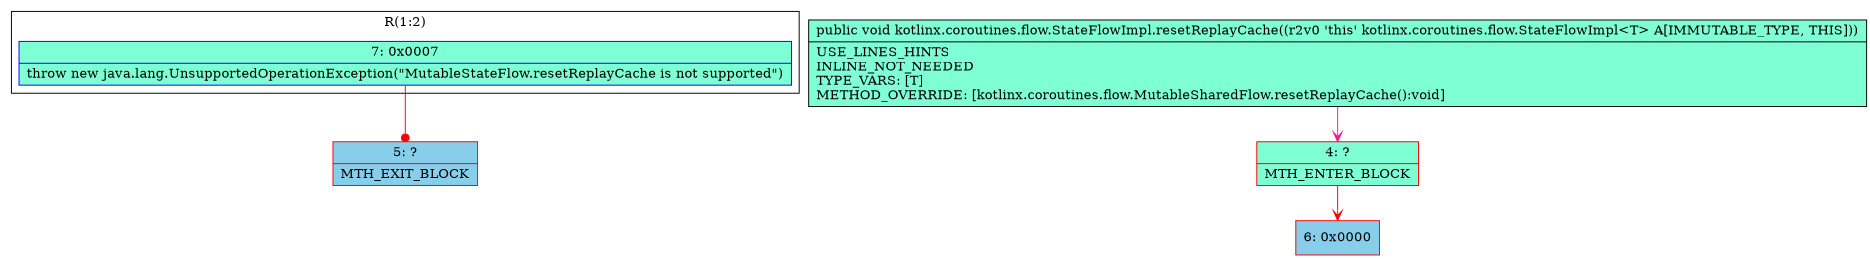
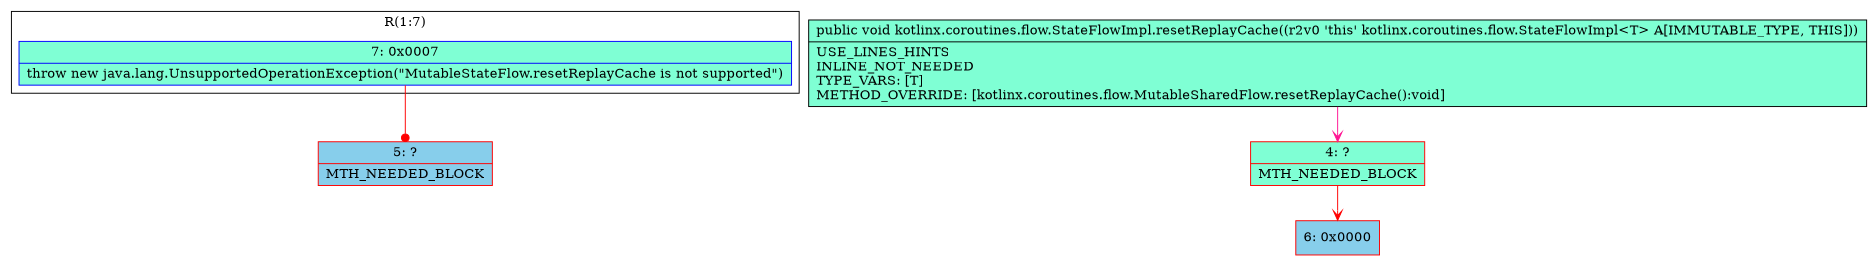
(405, 22) -> (405, 22)
(405, 174) -> (405, 174)
(1338, 174) -> (1338, 174)
